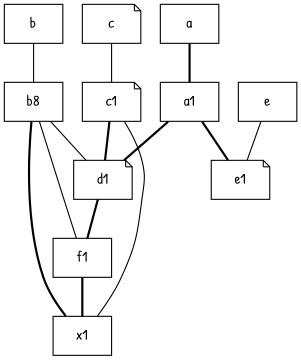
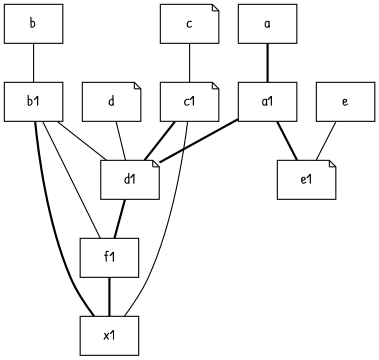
(34, 102) -> (34, 102)
none -> (112, 102)
